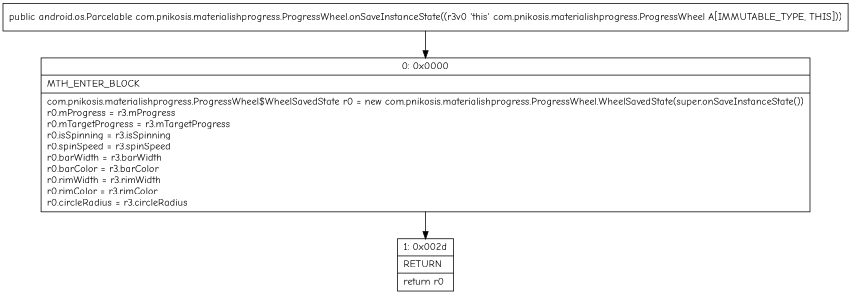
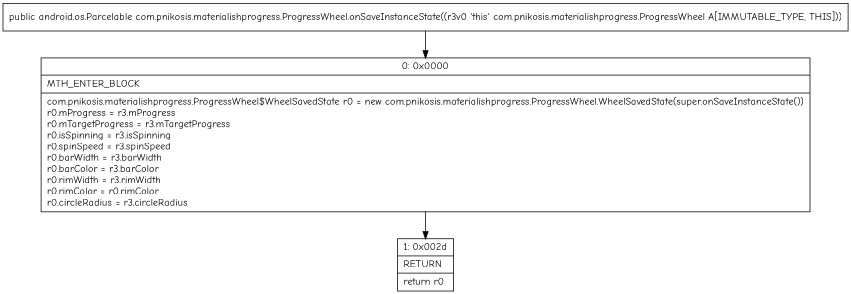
(102, 191) -> (103, 191)
